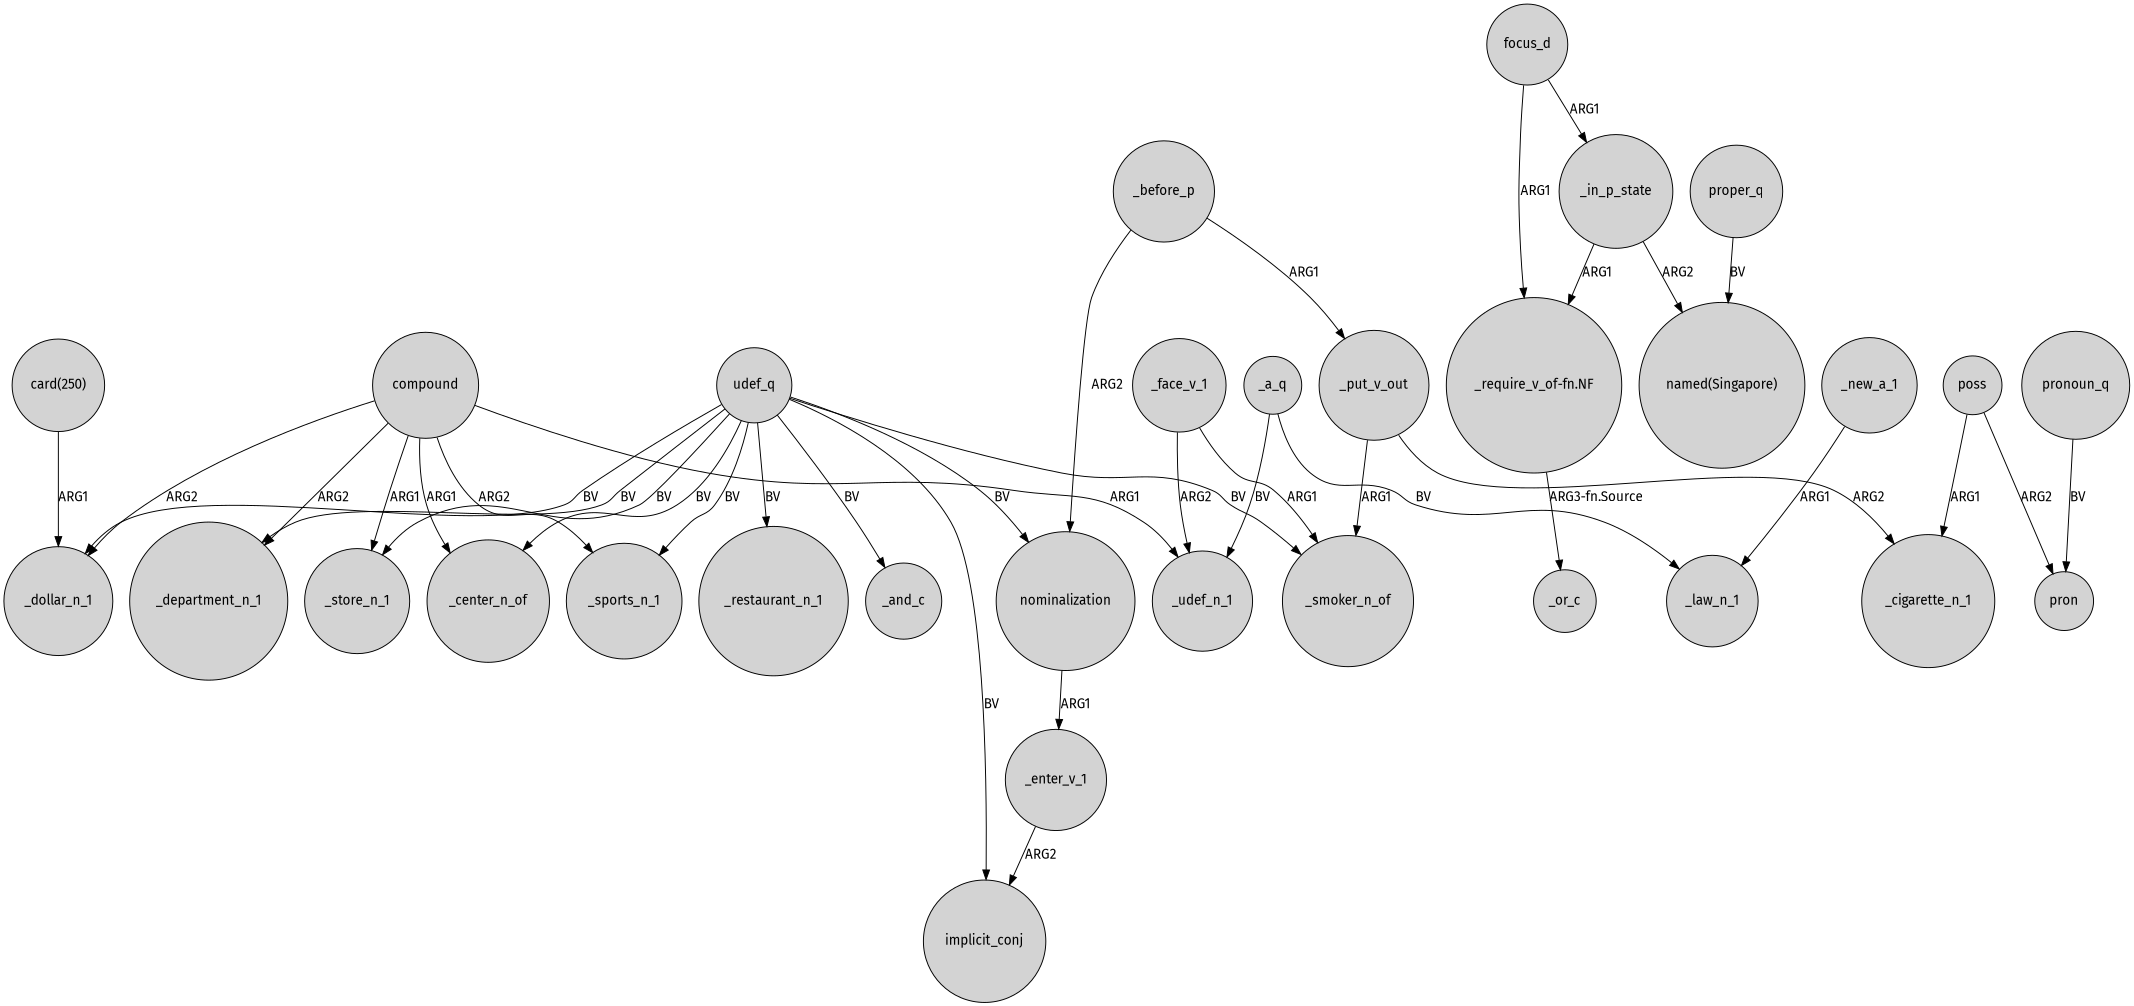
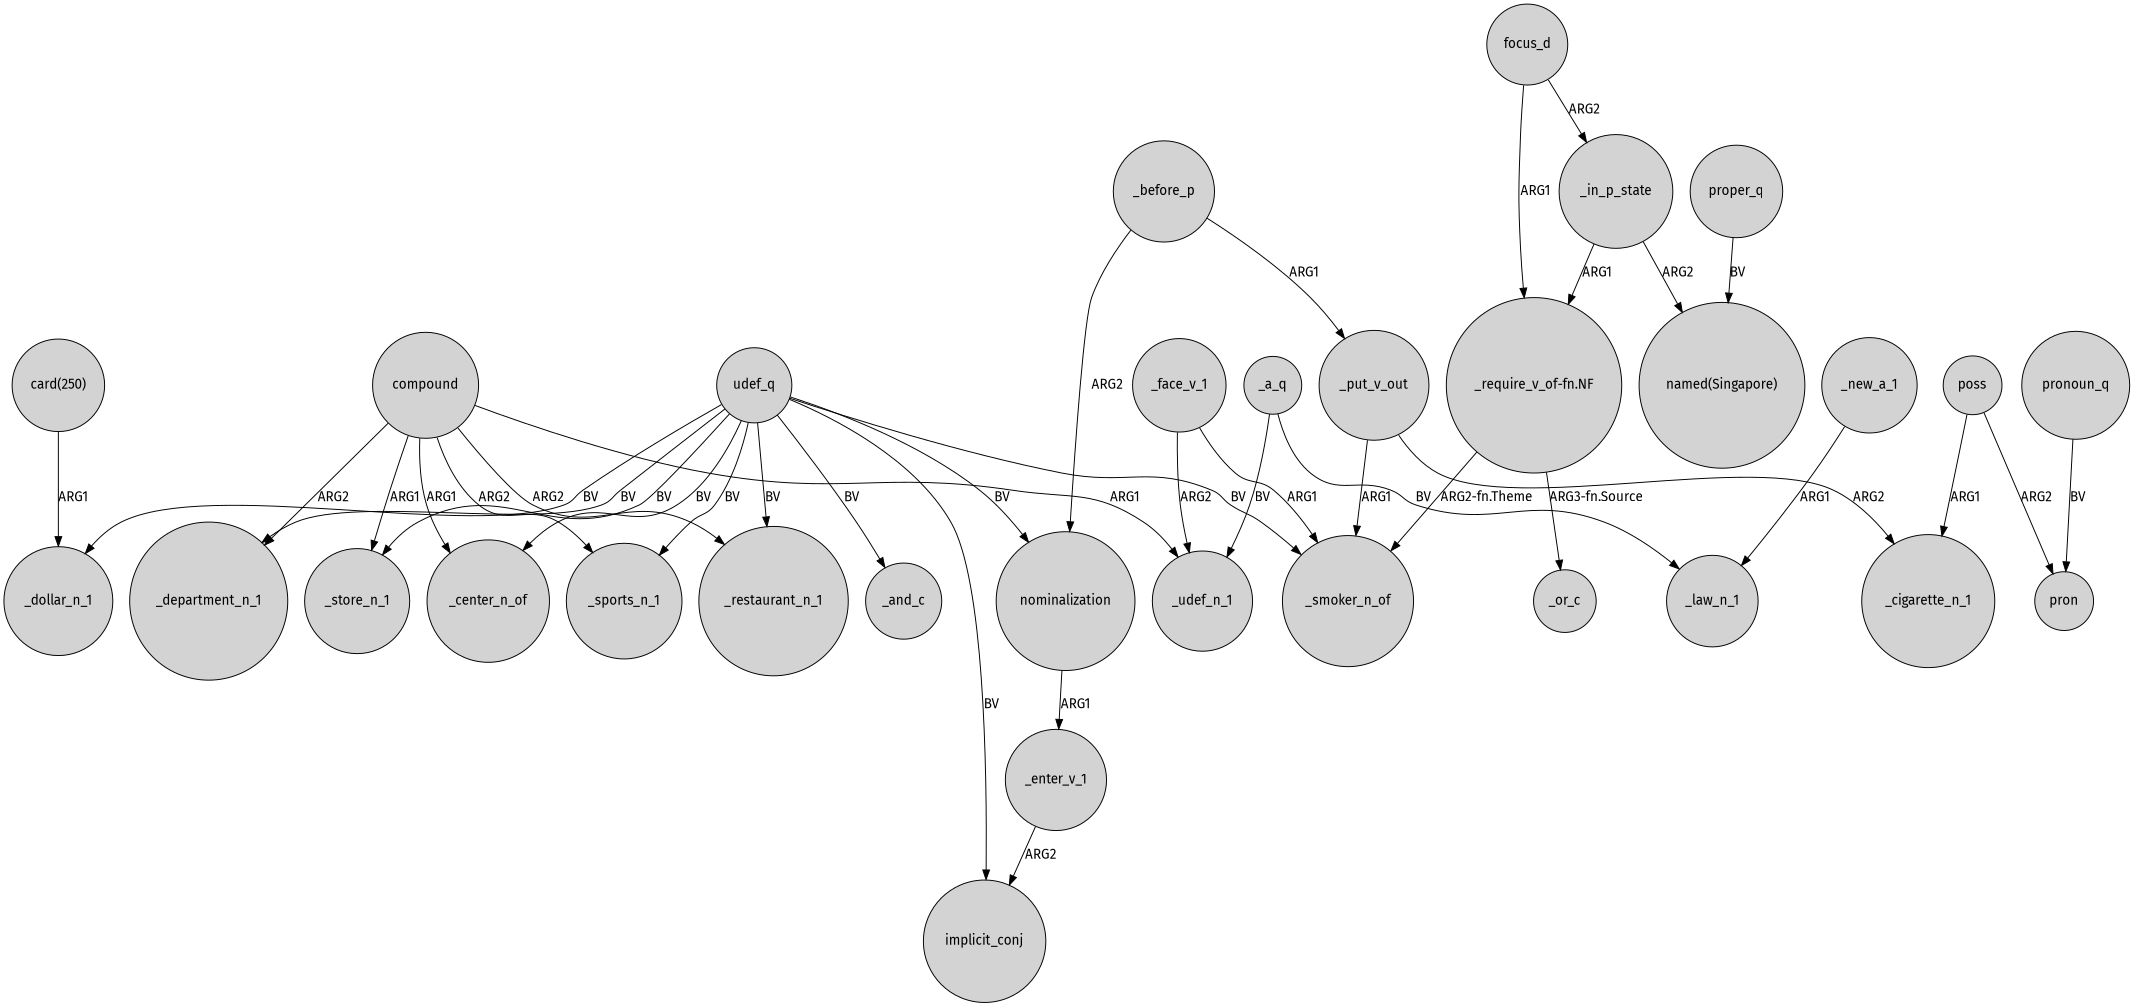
(1585, 110) -> (1585, 110)
(226, 459) -> (530, 503)
none -> (1437, 498)
